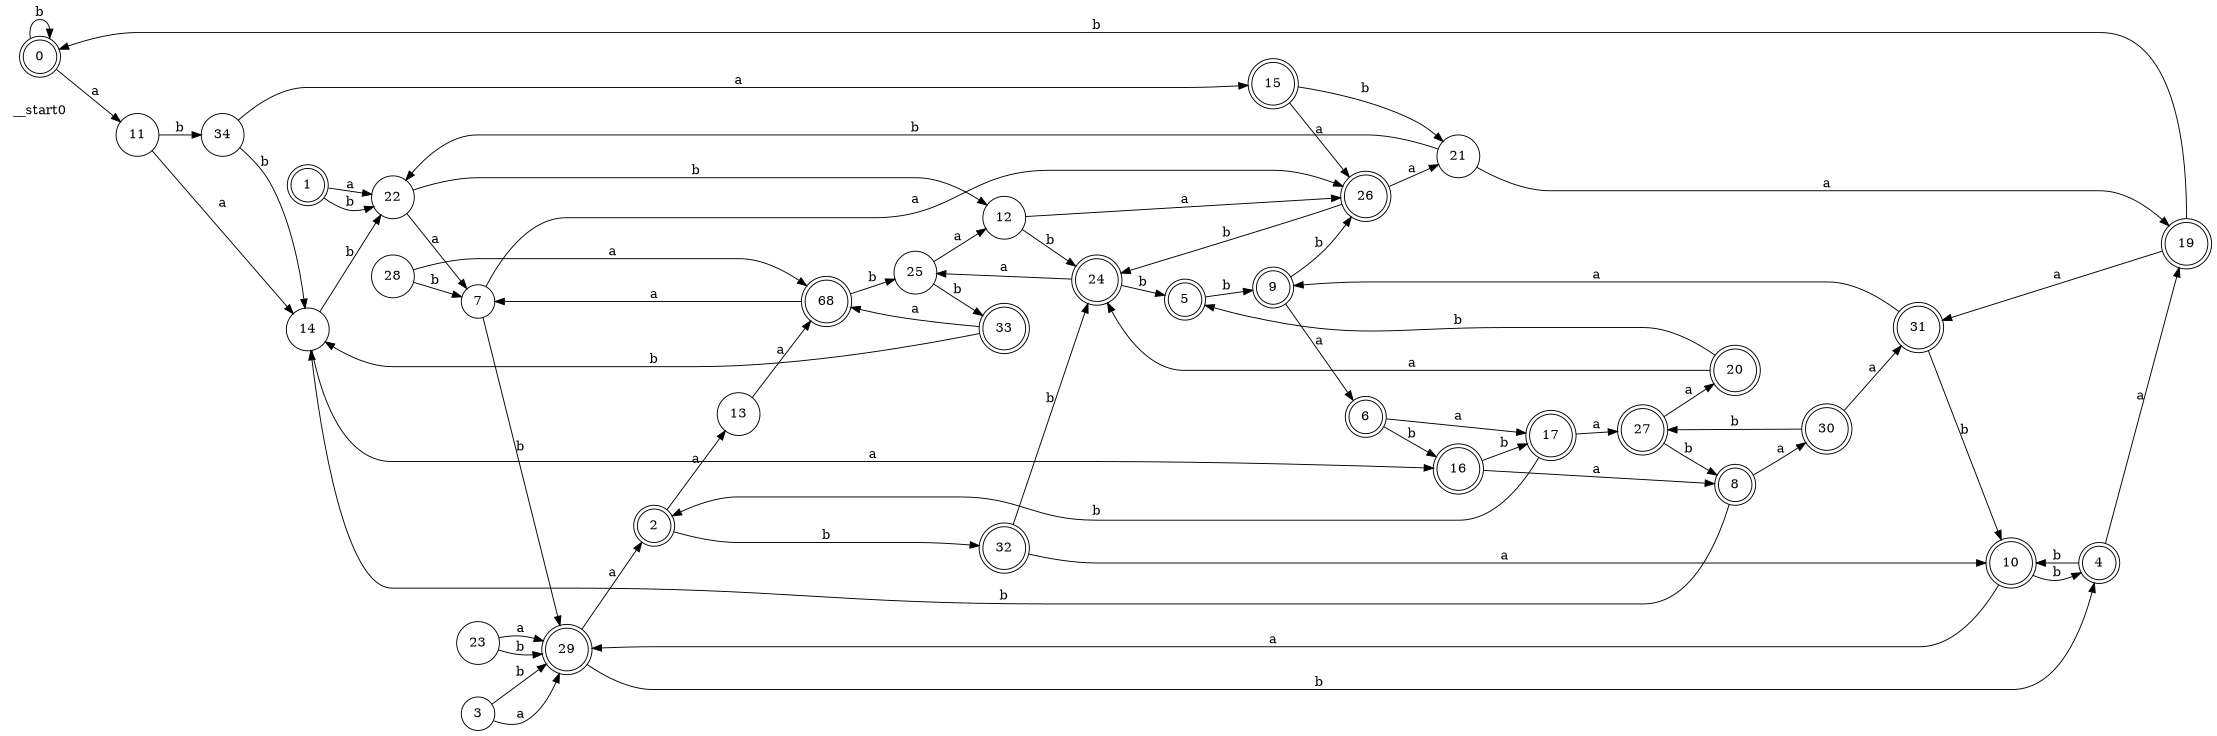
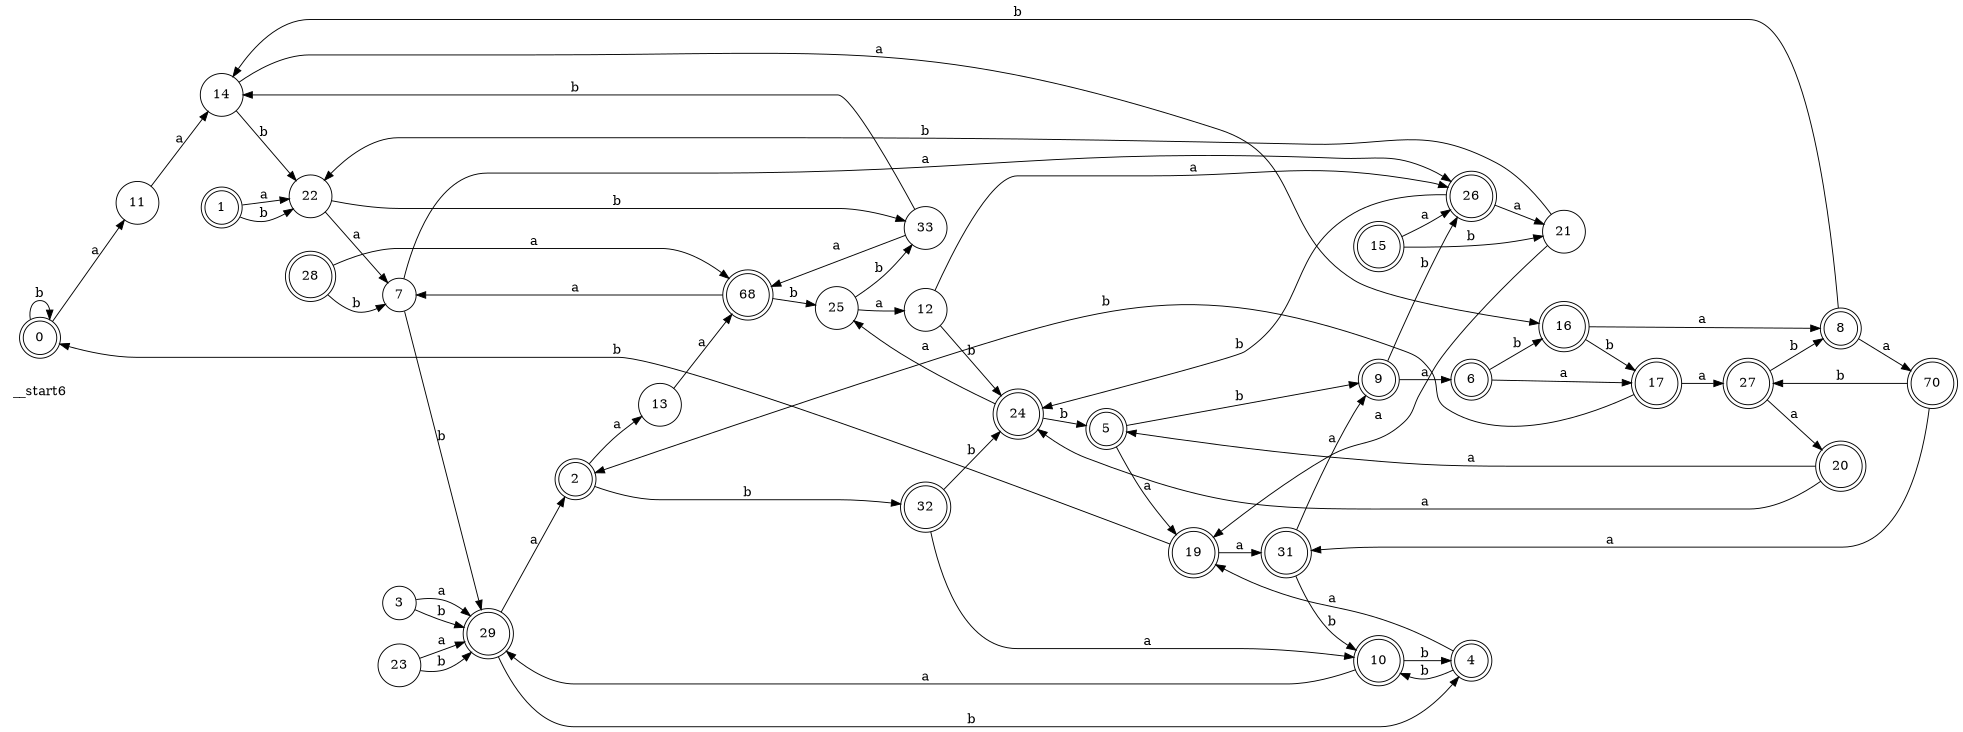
(40, 111) -> (40, 392)
(223, 135) -> none
(698, 178) -> (614, 208)
(393, 276) -> (311, 276)
(1458, 321) -> (1471, 458)
(1004, 328) -> (926, 228)
(1827, 429) -> (1932, 383)
none -> (1141, 489)
